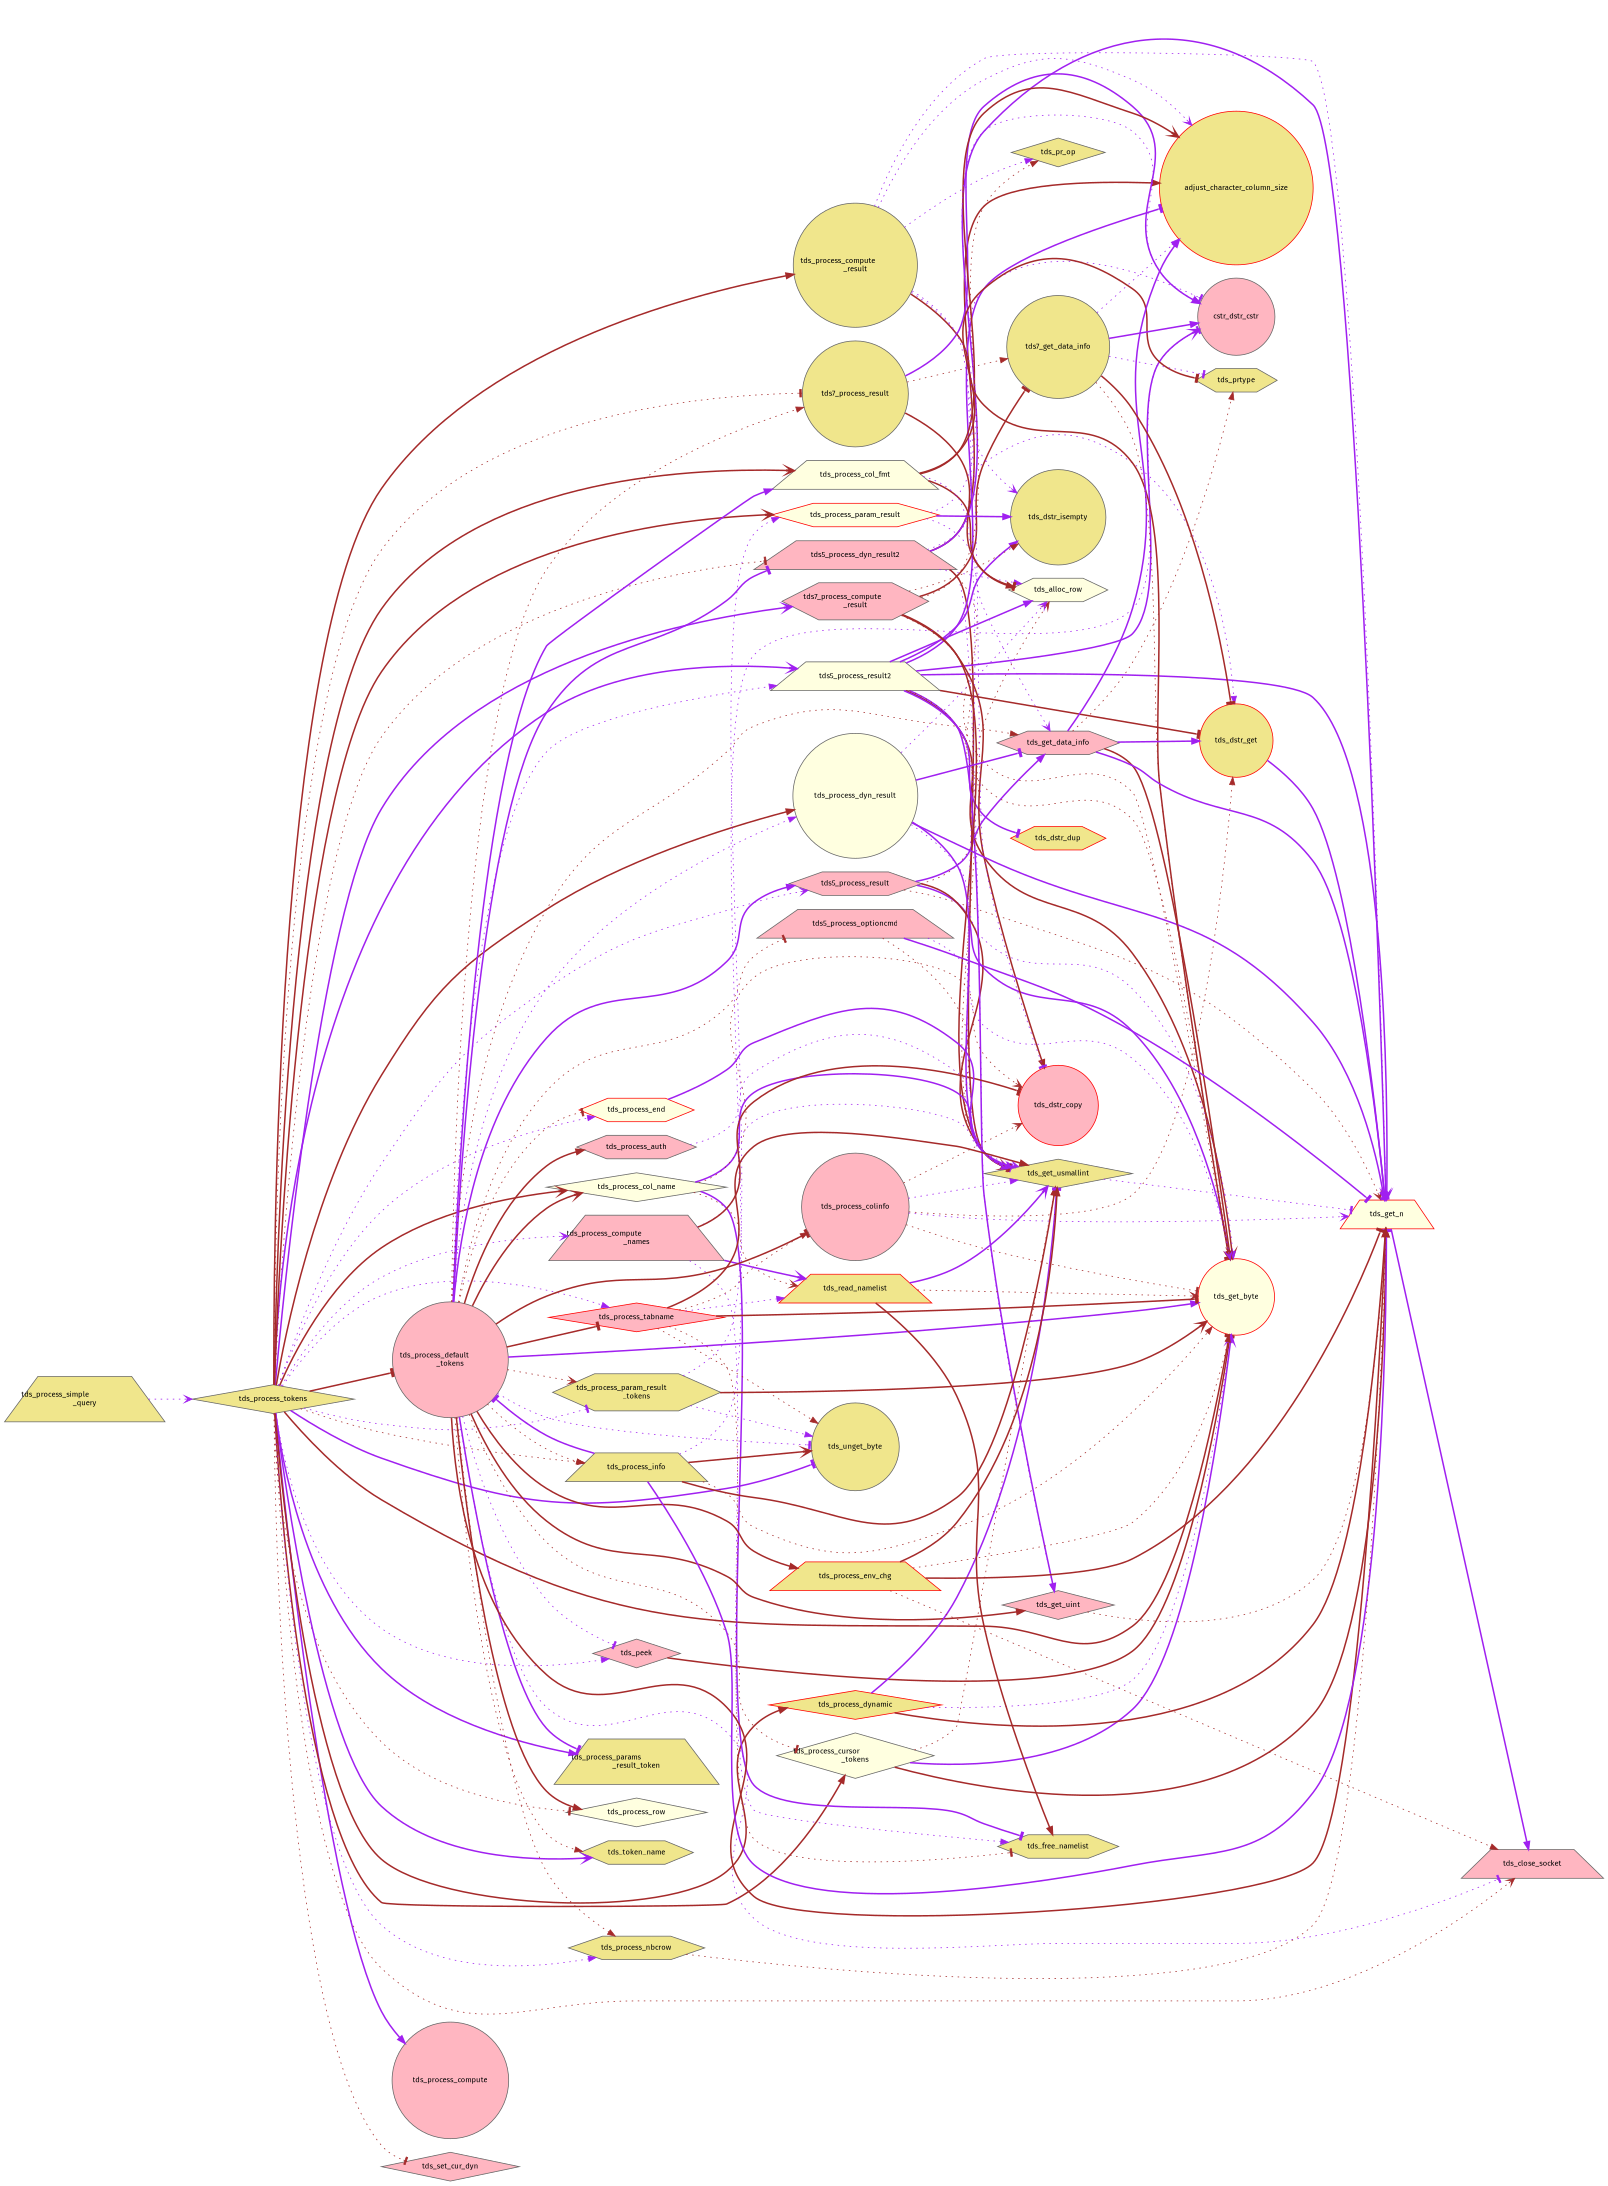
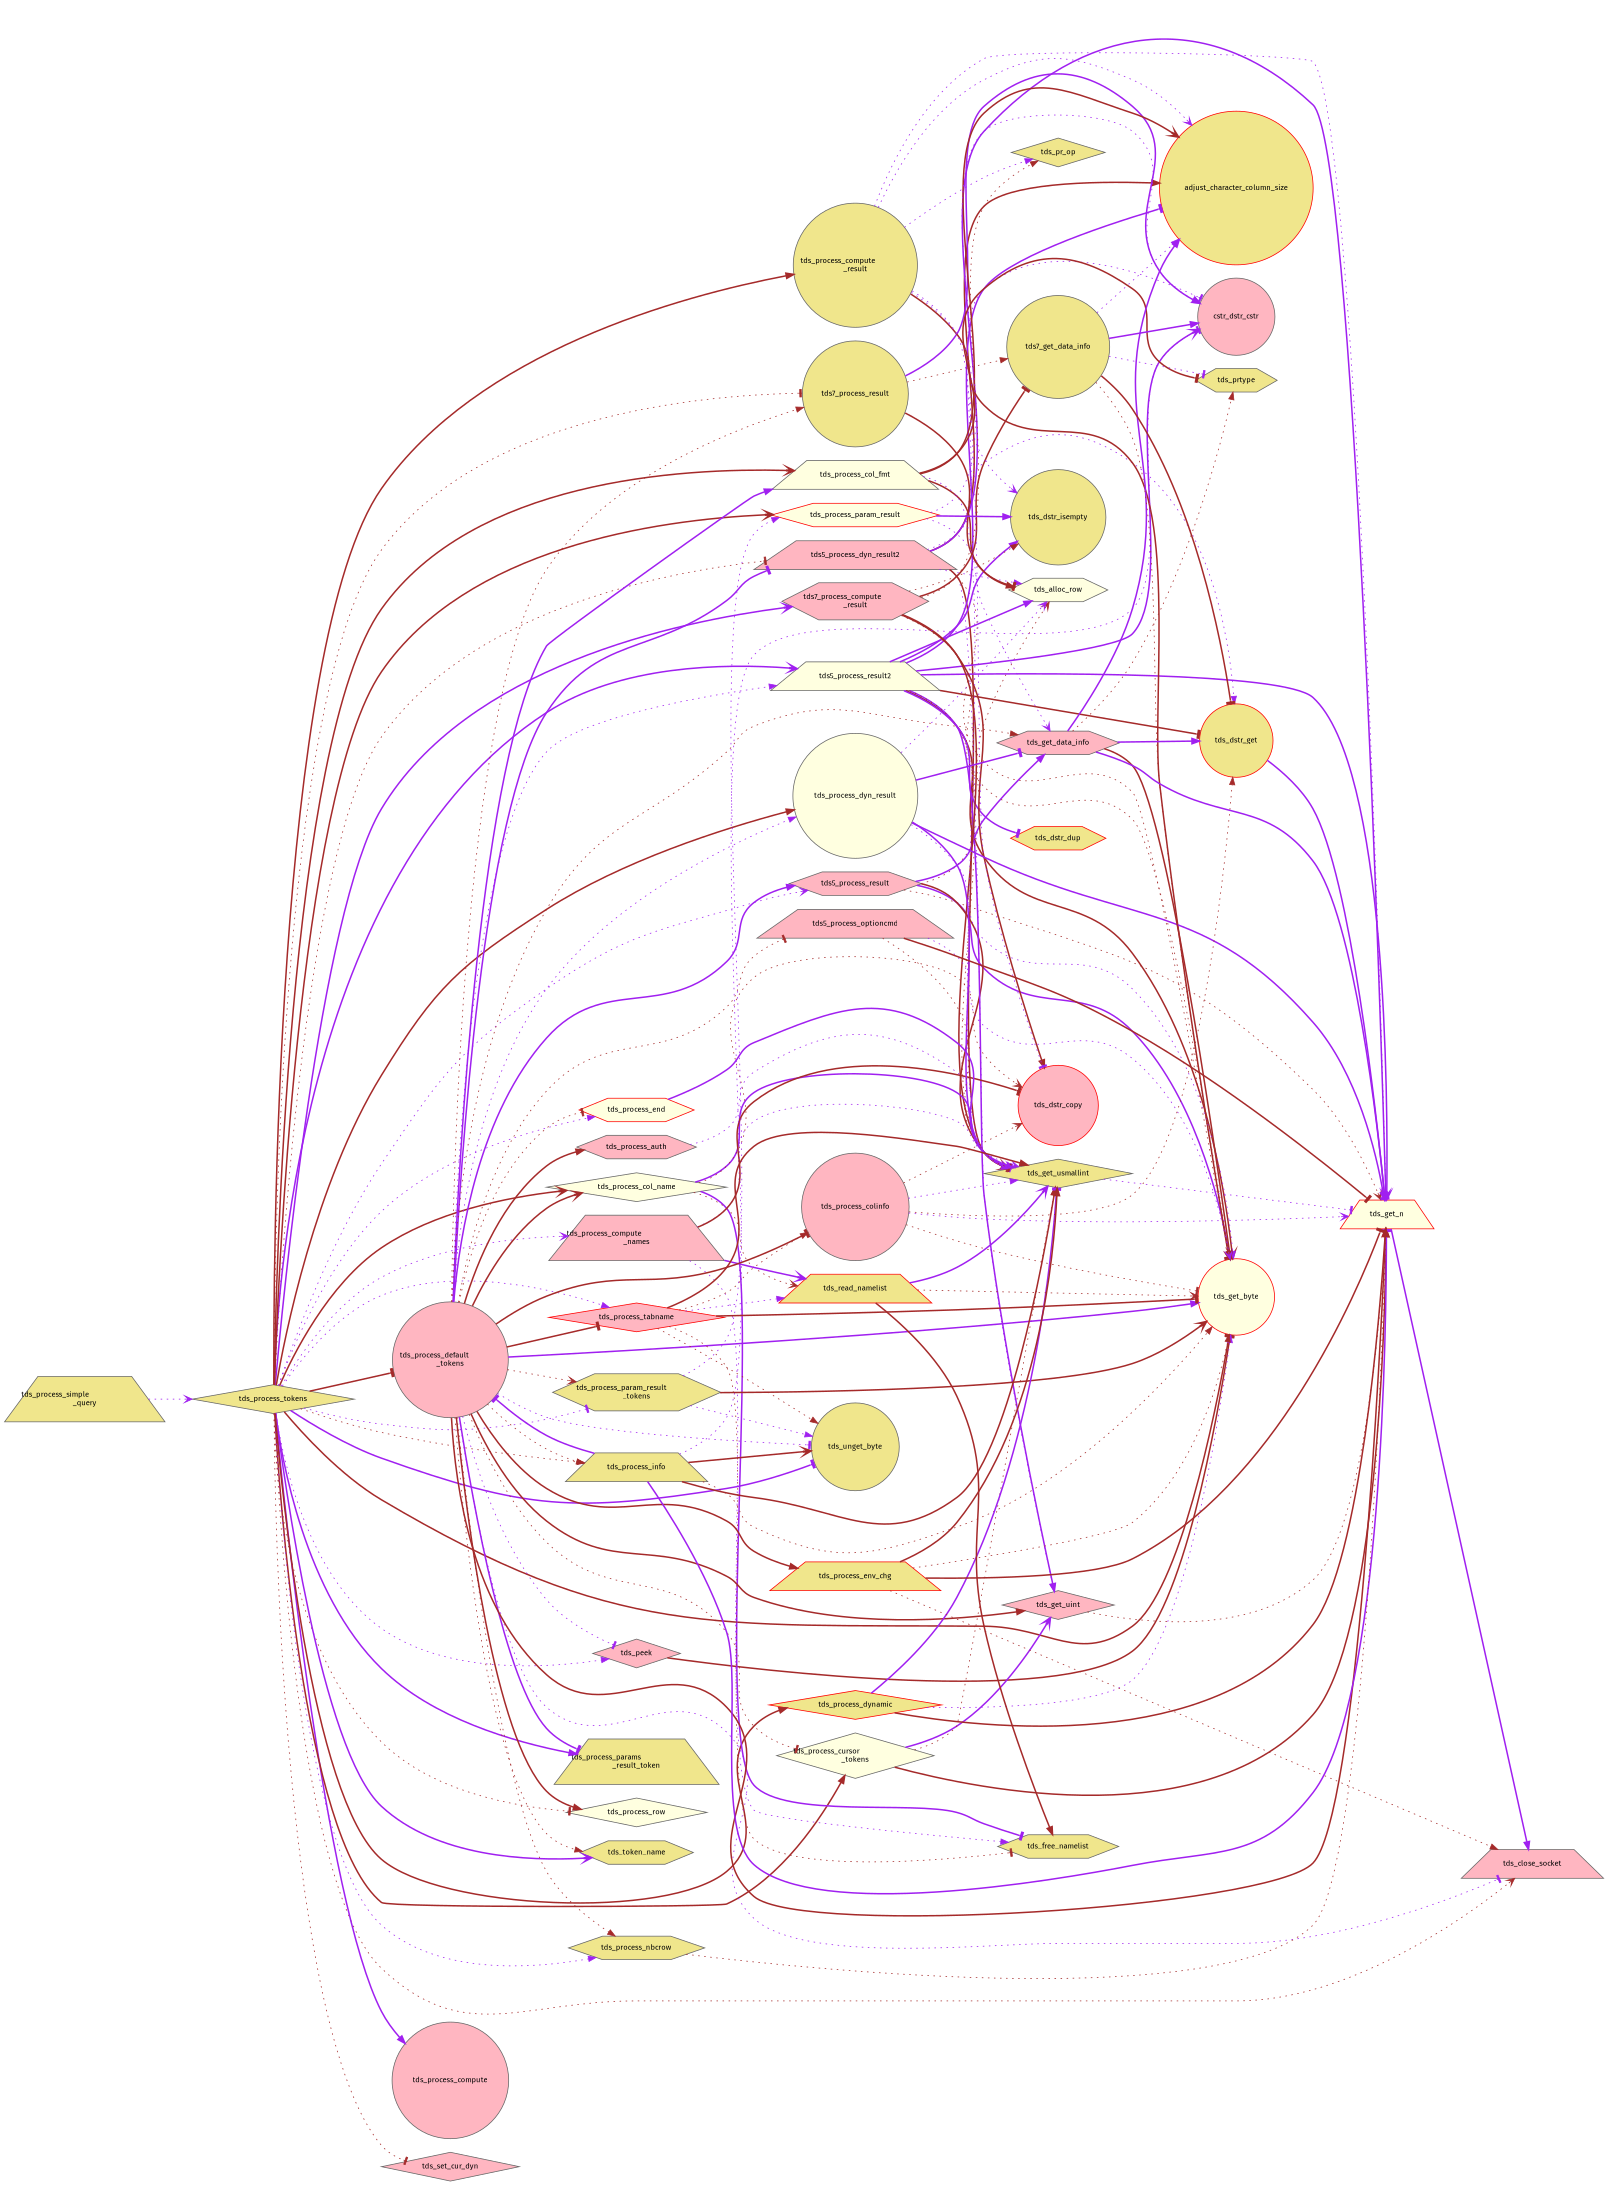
(1149, 1041) -> (1149, 1041)
(1169, 1645) -> (988, 1700)
